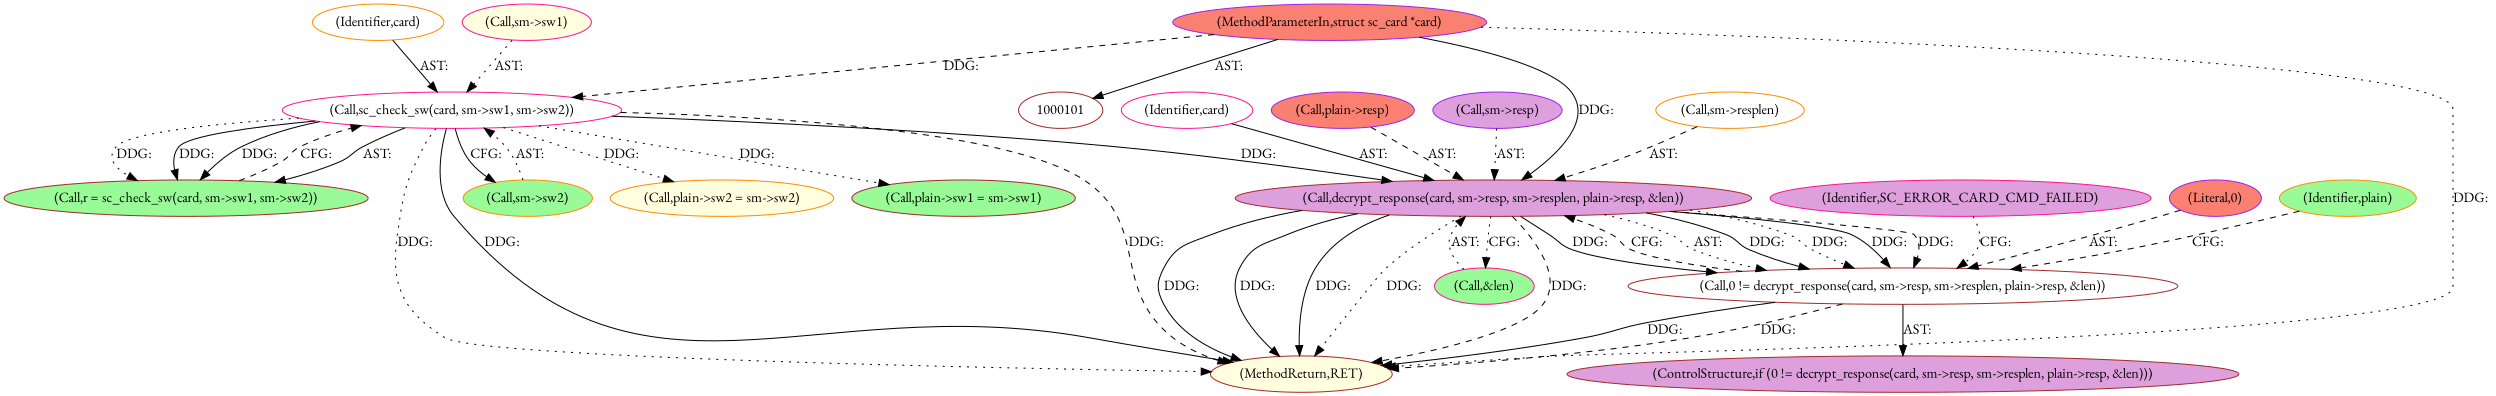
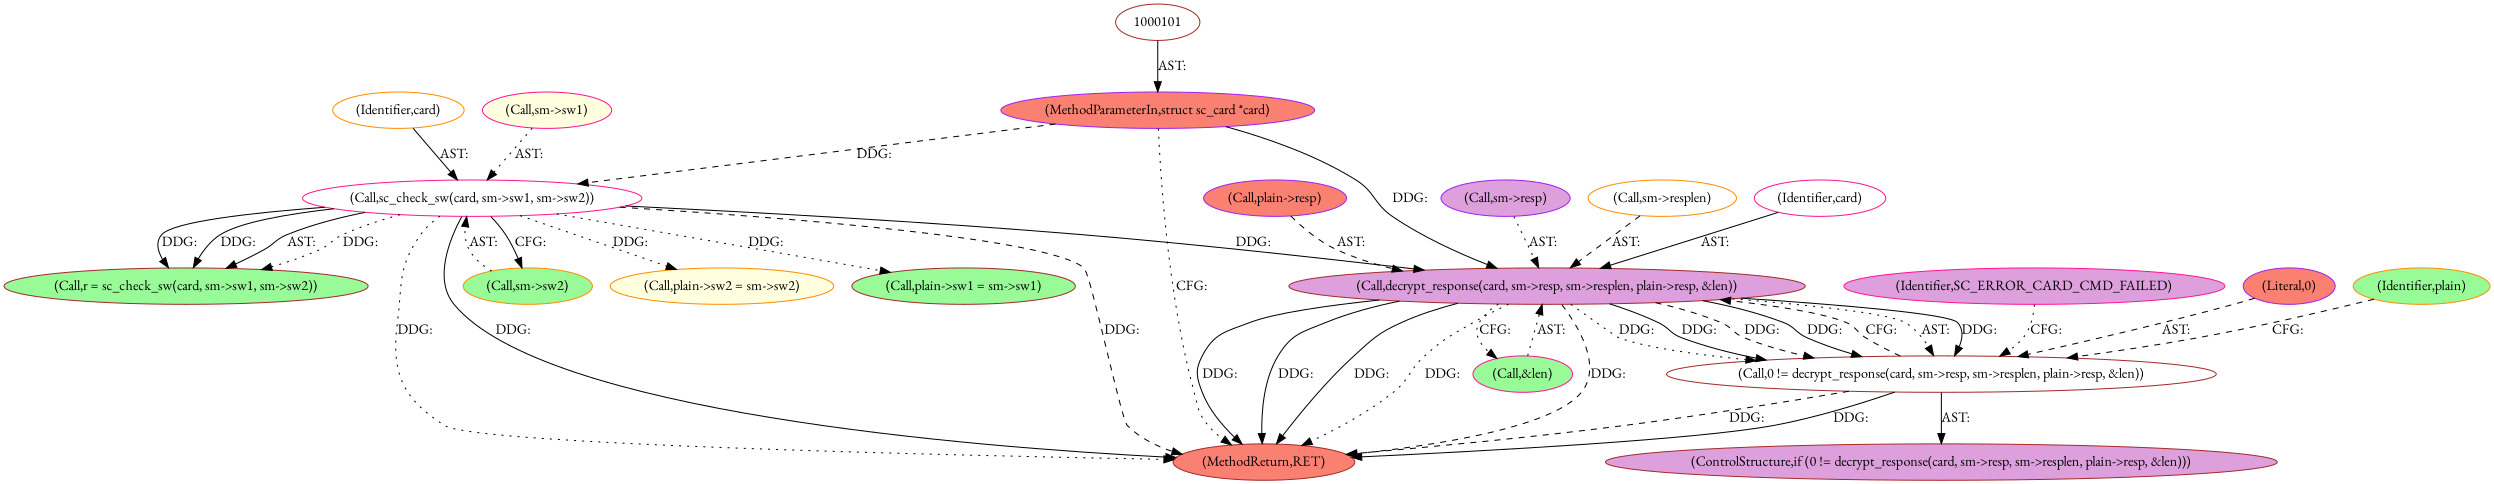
(1190, 67) -> (1158, 61)
(293, 151) -> none
(2473, 198) -> (1194, 286)
(1301, 374) -> (1264, 462)
